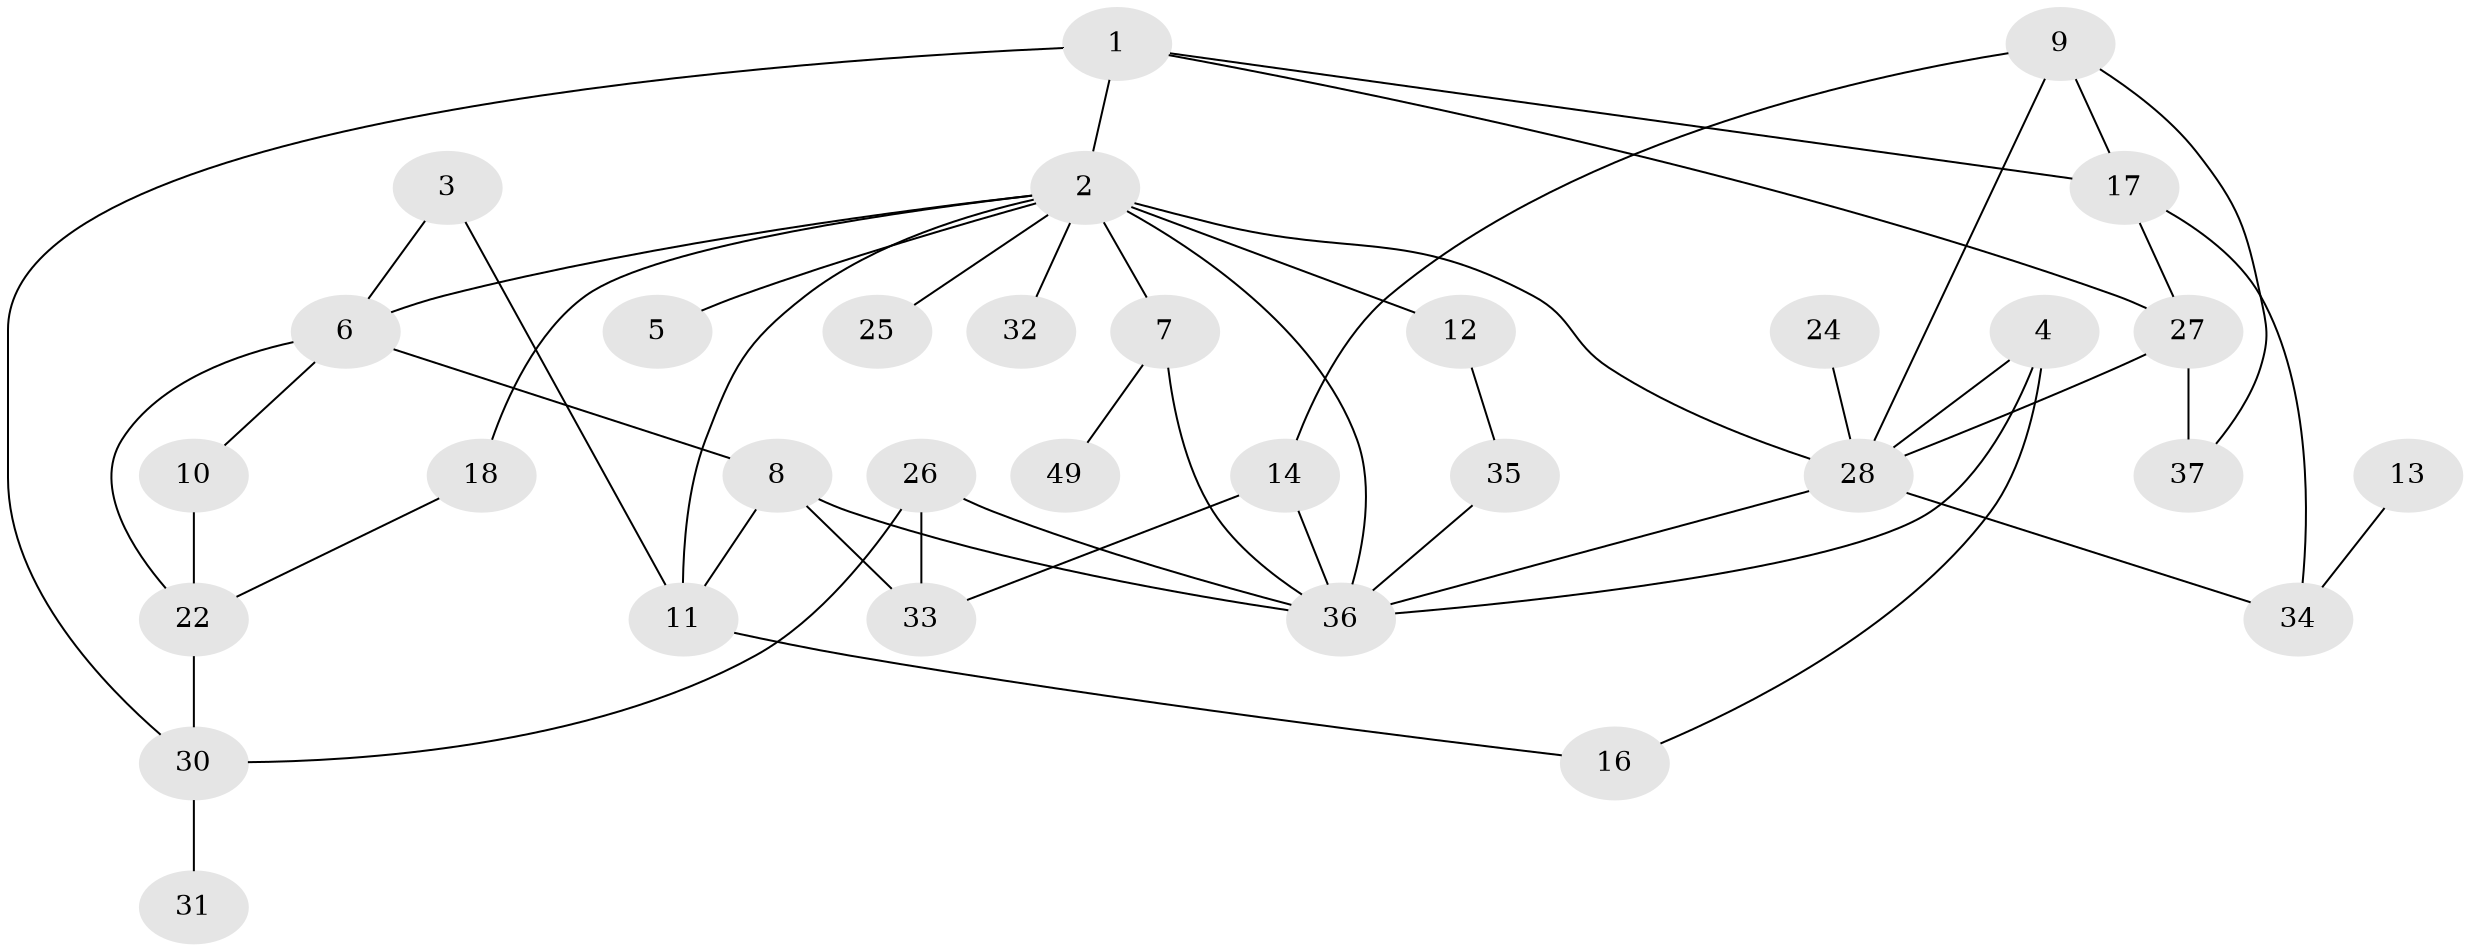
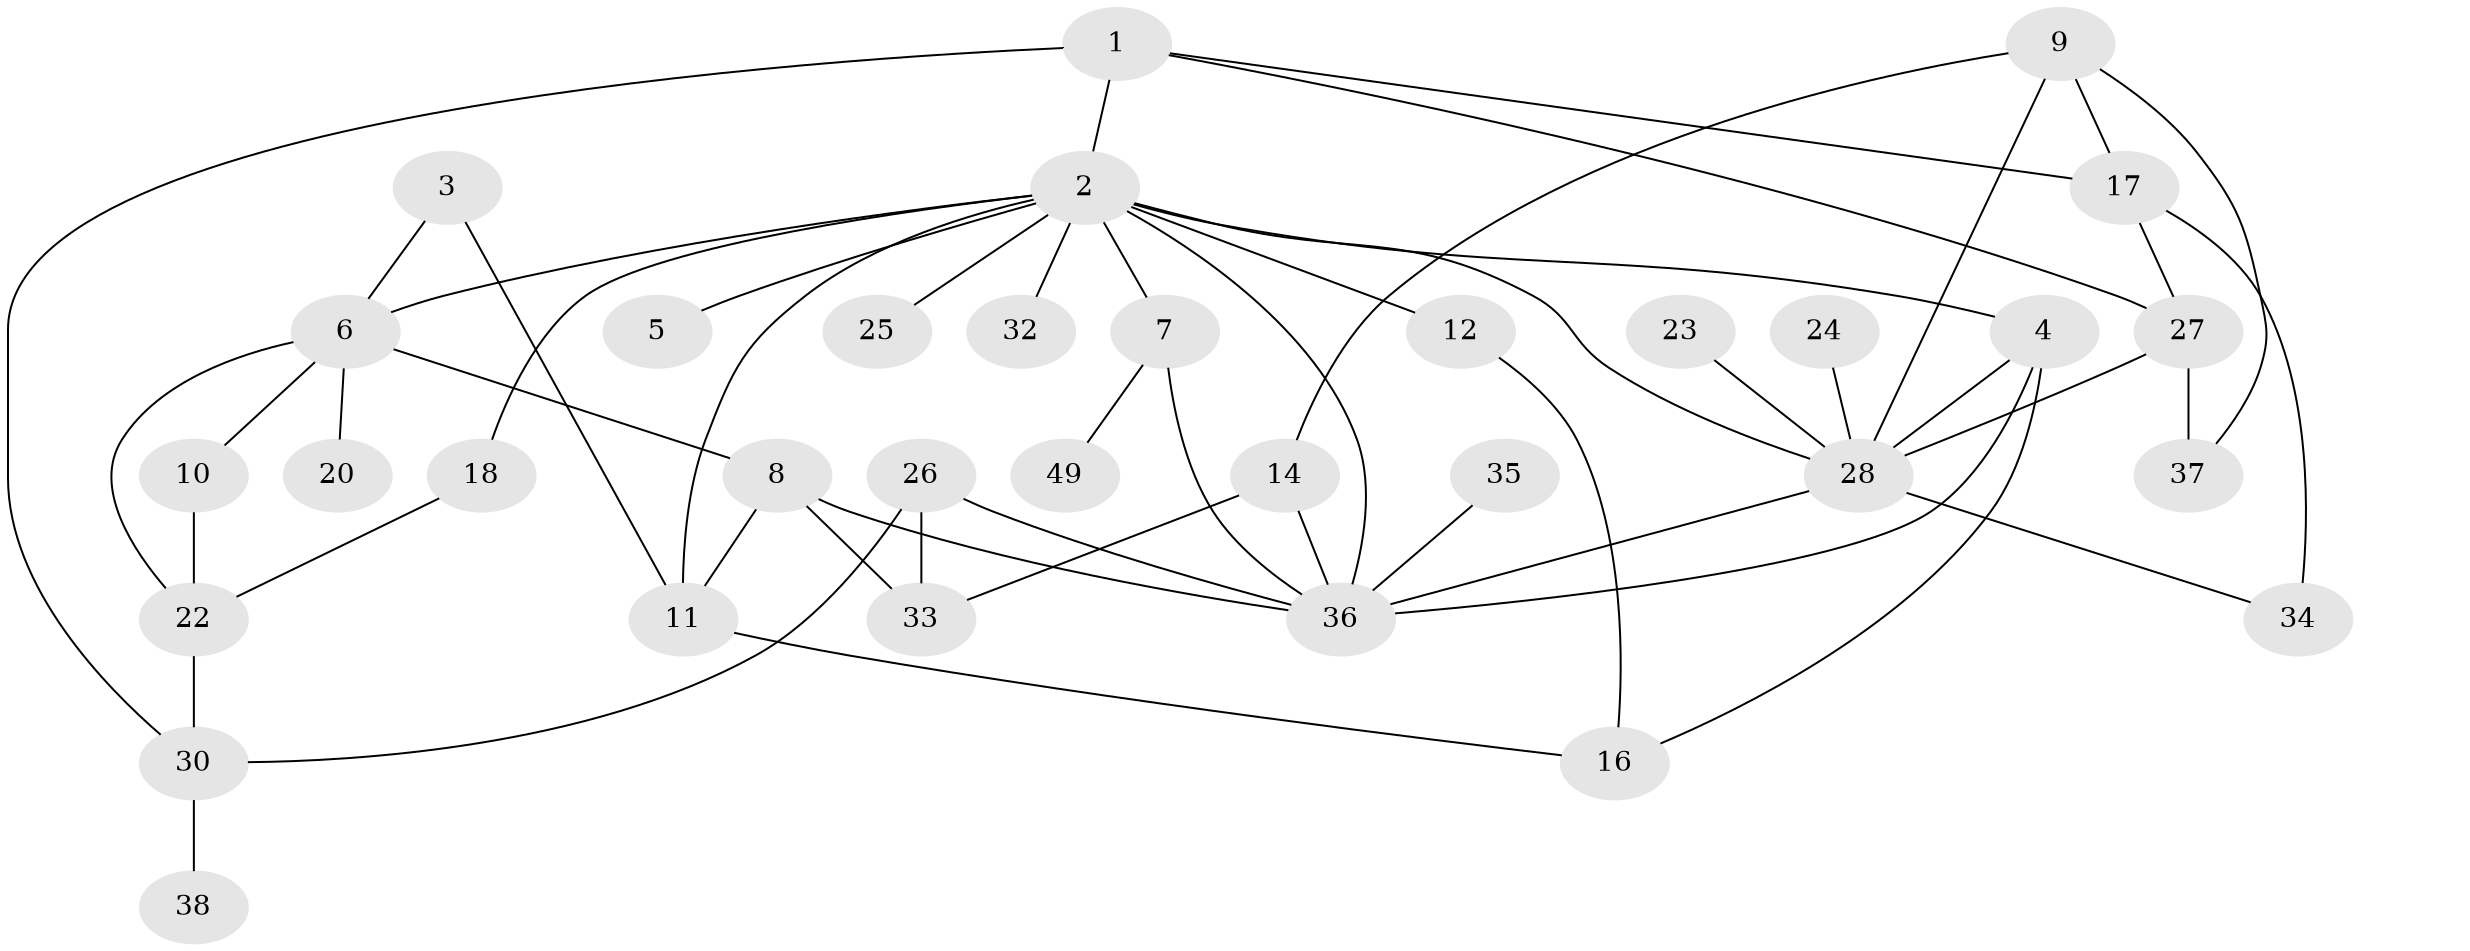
none -> (1564, 262)
none -> (1681, 332)
(1483, 404) -> (1606, 524)
none -> (338, 476)
(2408, 476) -> none
(194, 907) -> (194, 907)
